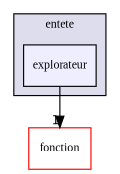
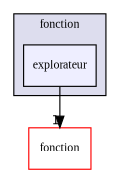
(60, 25) -> (60, 25)
